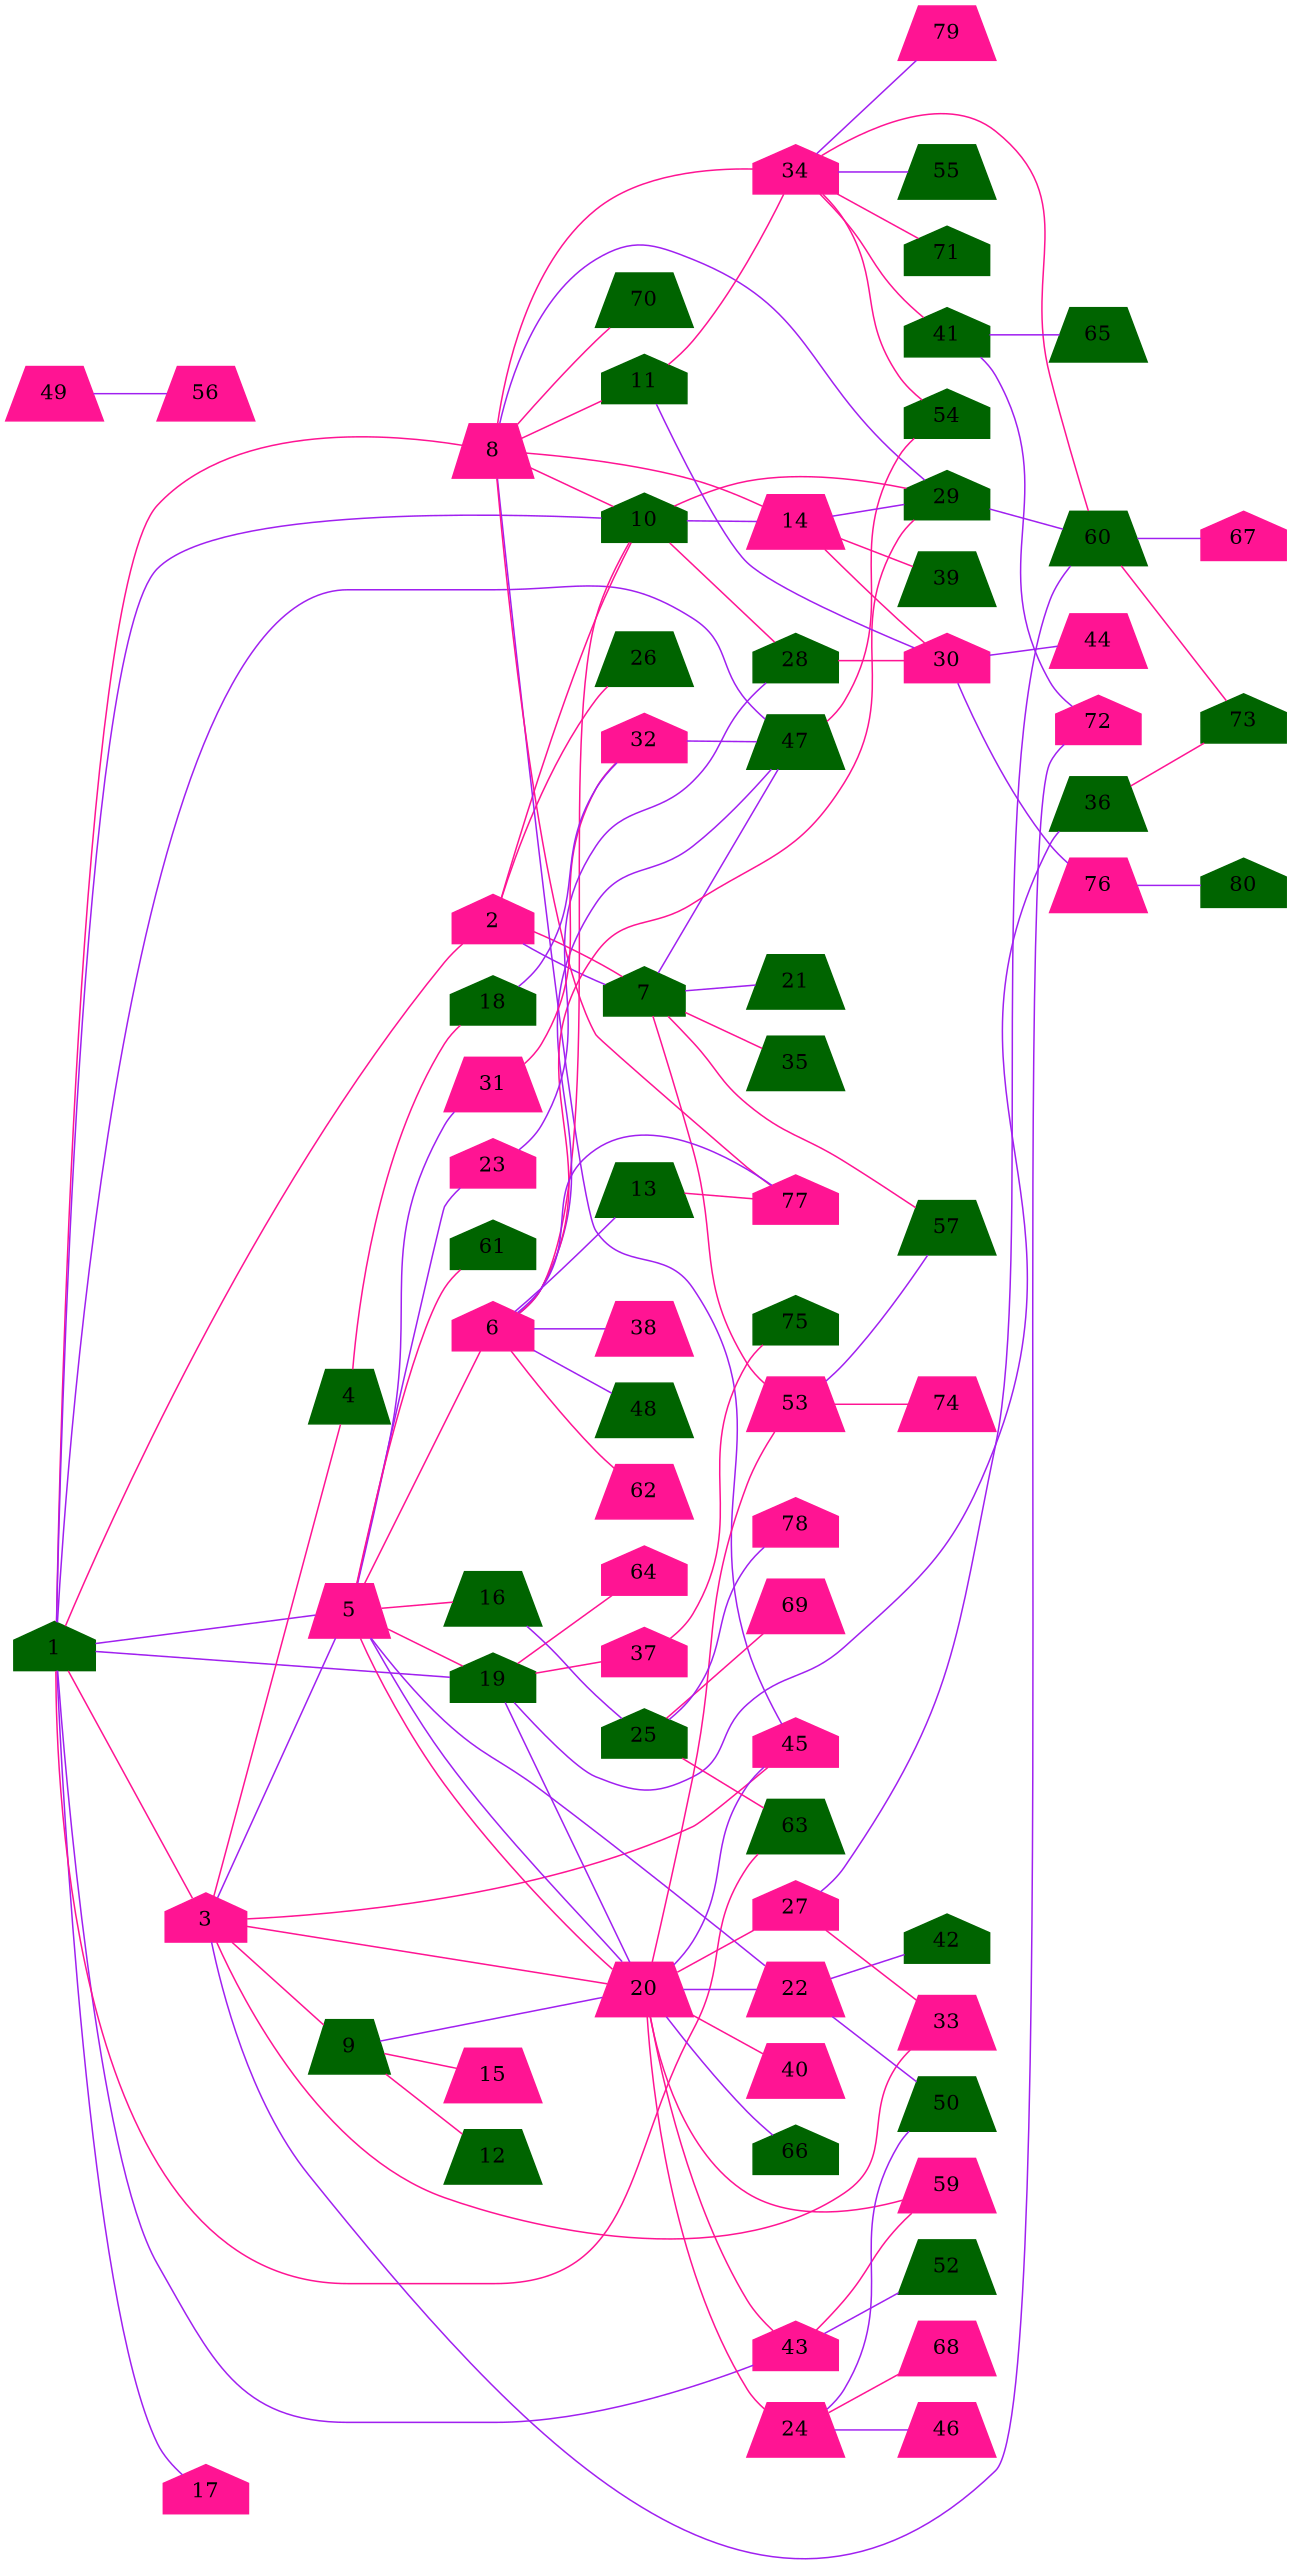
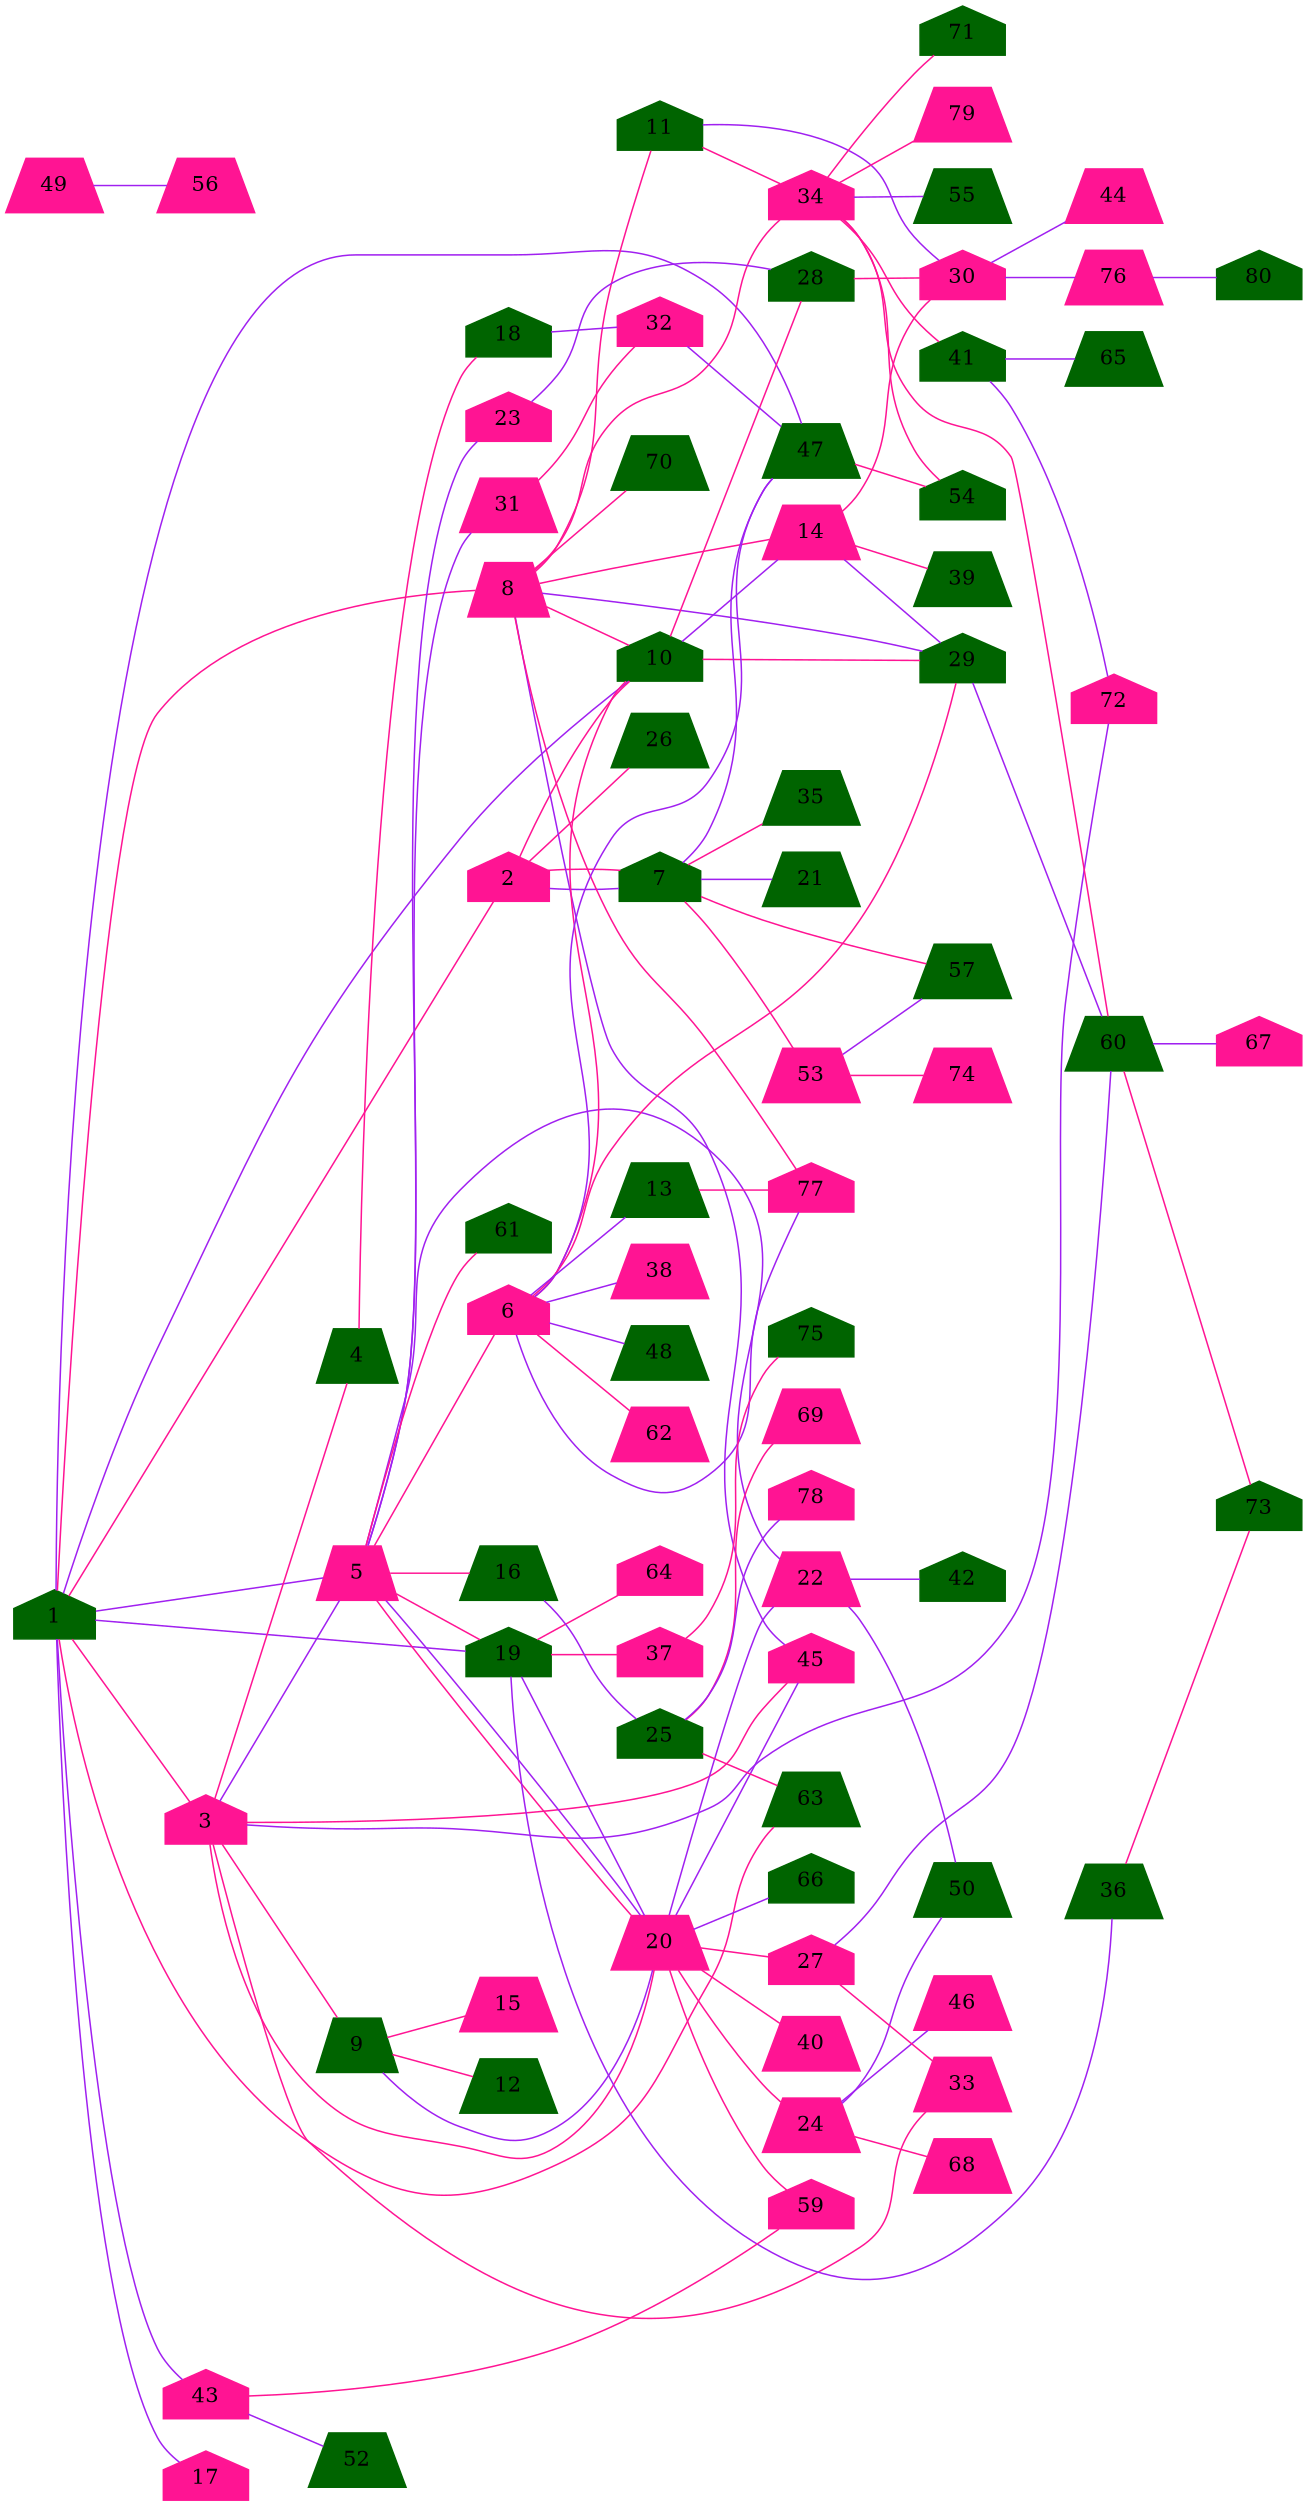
(867, 107) -> (880, 160)
(704, 1707) -> none
(693, 2182) -> none
(947, 2186) -> (811, 2207)
